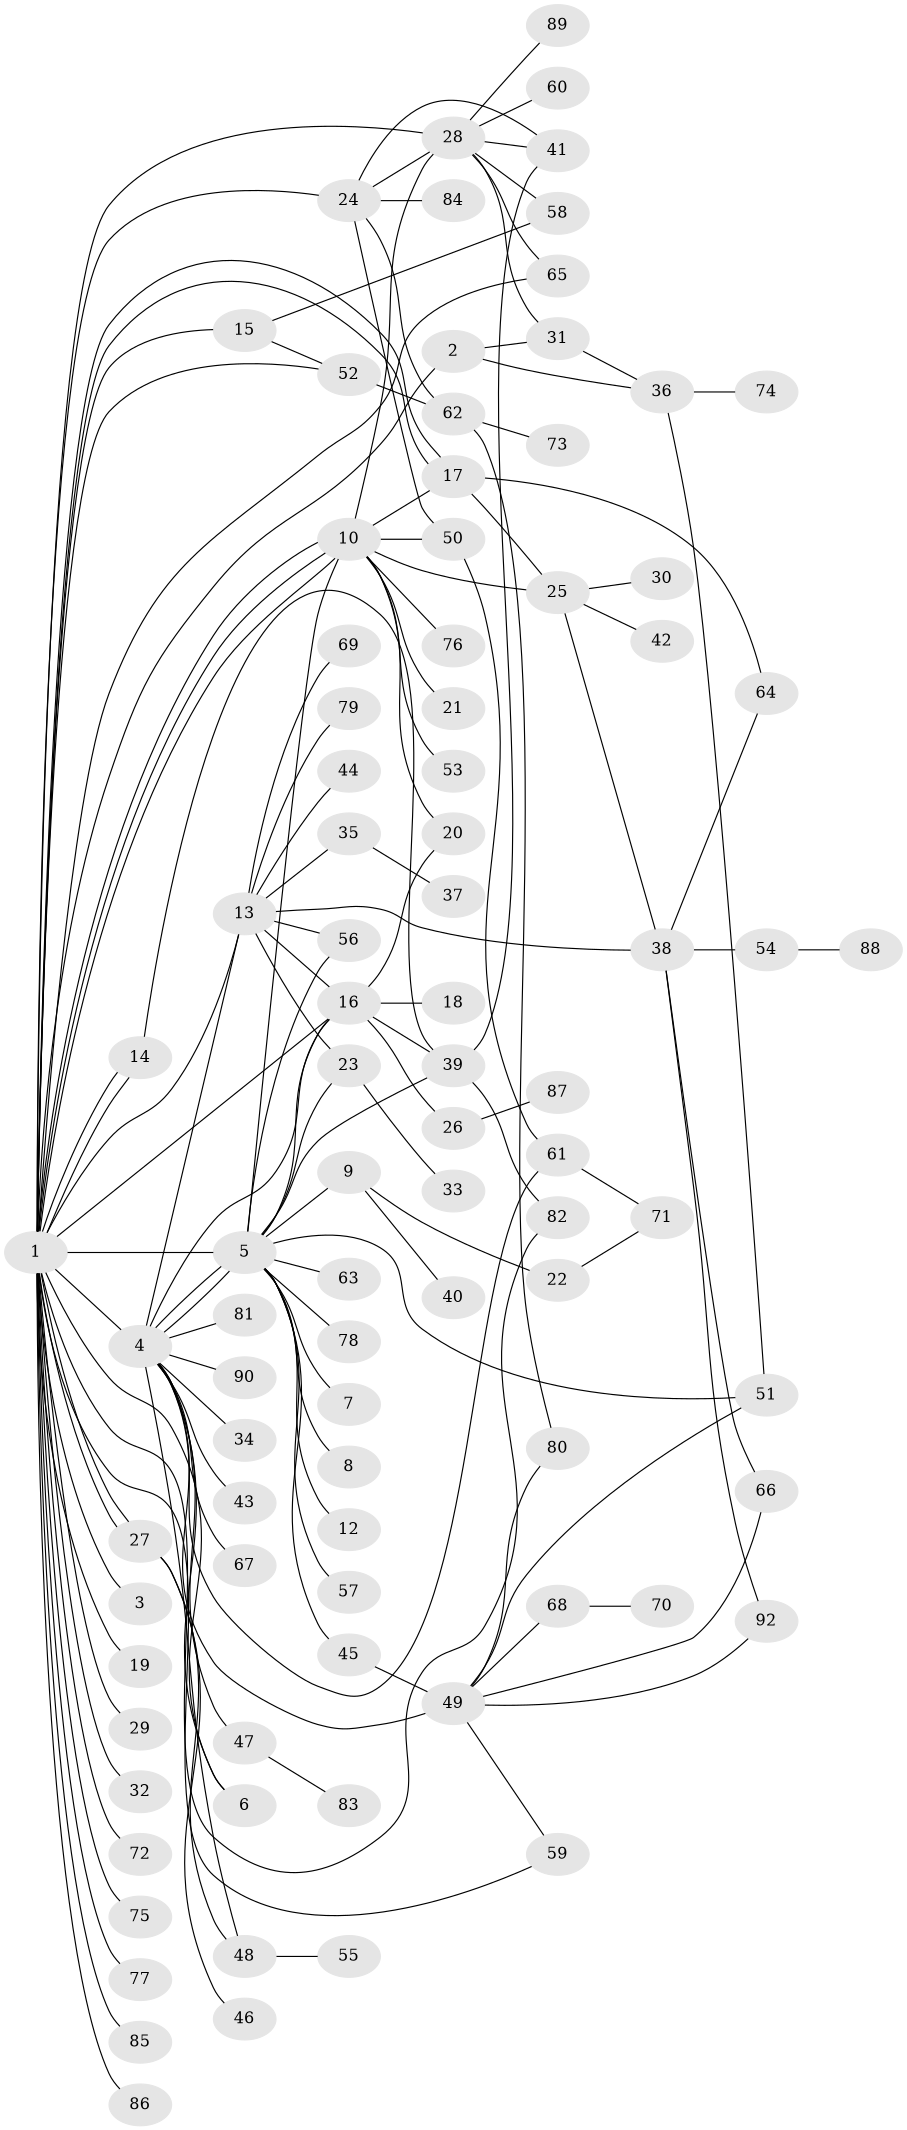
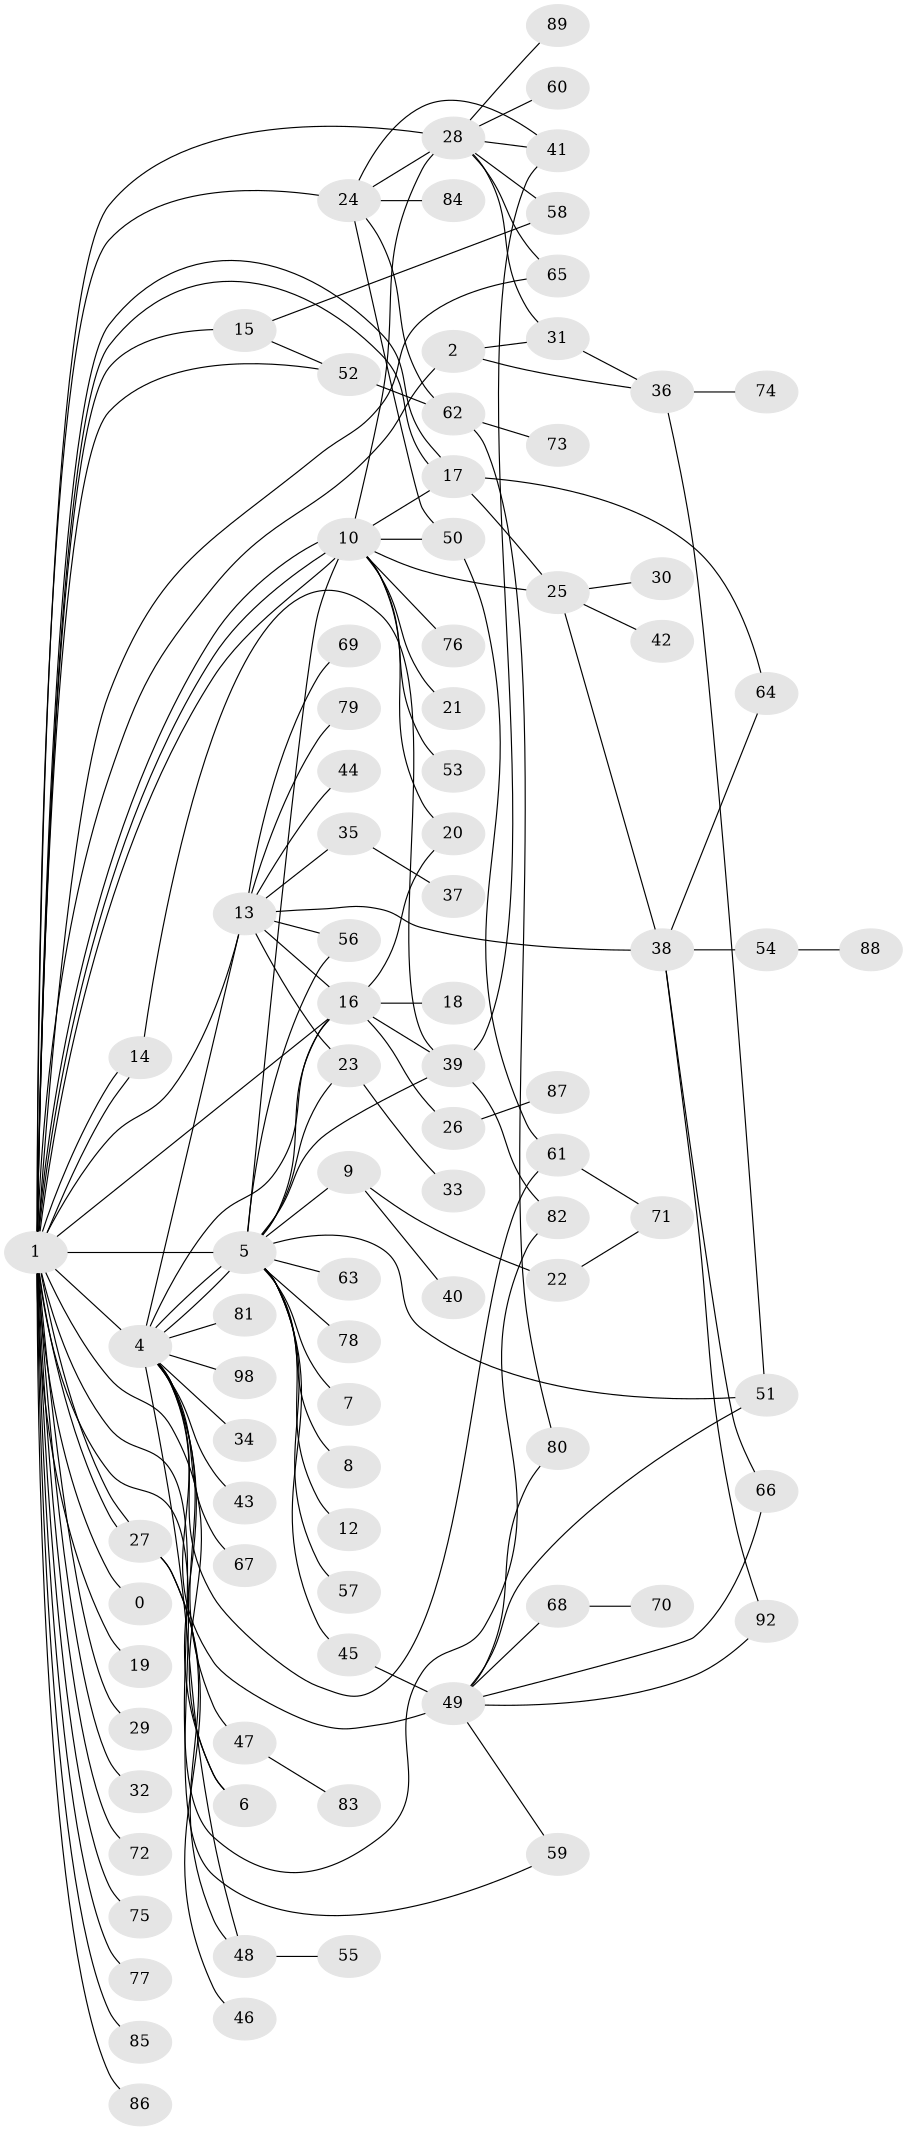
(245, 1378) -> (245, 1378)
(140, 1604) -> (140, 1604)
